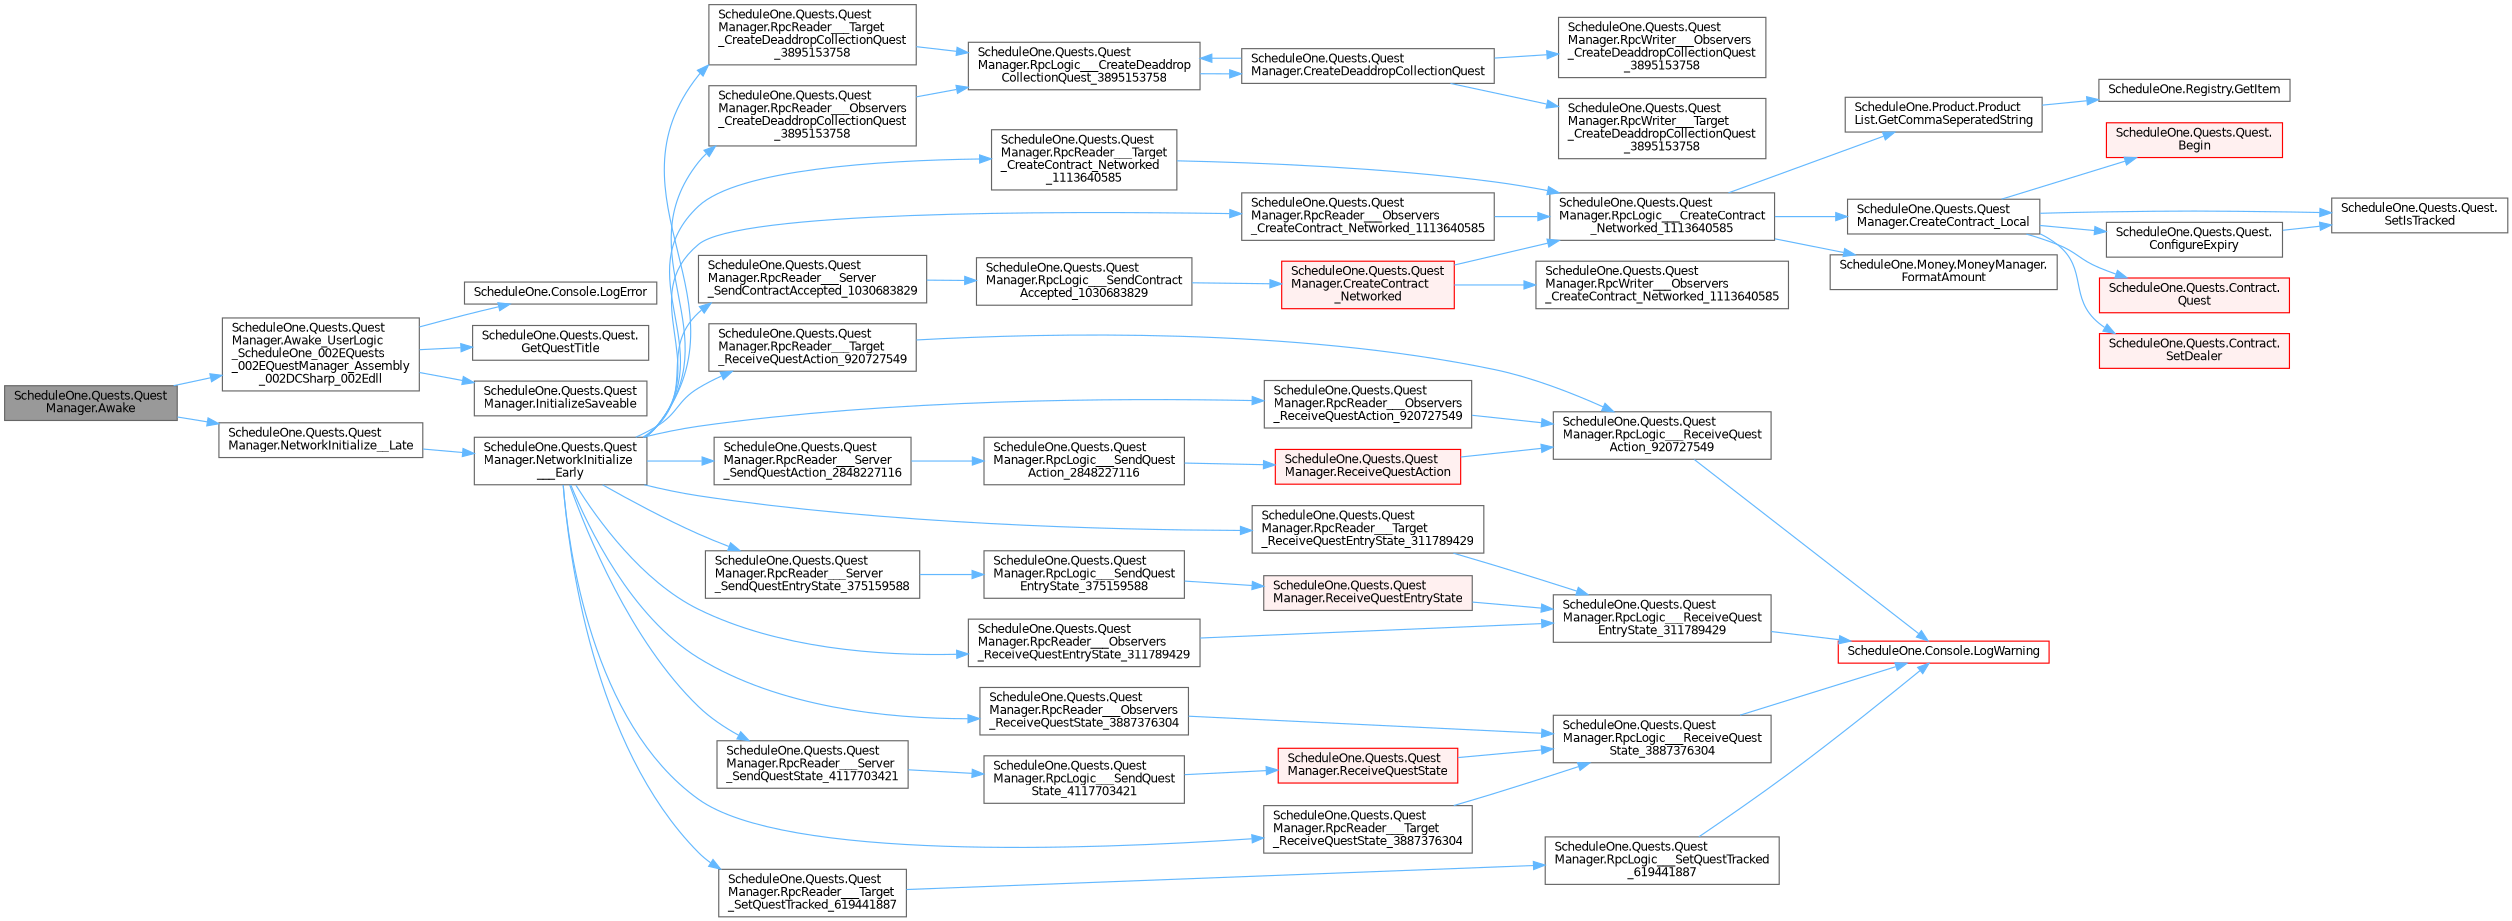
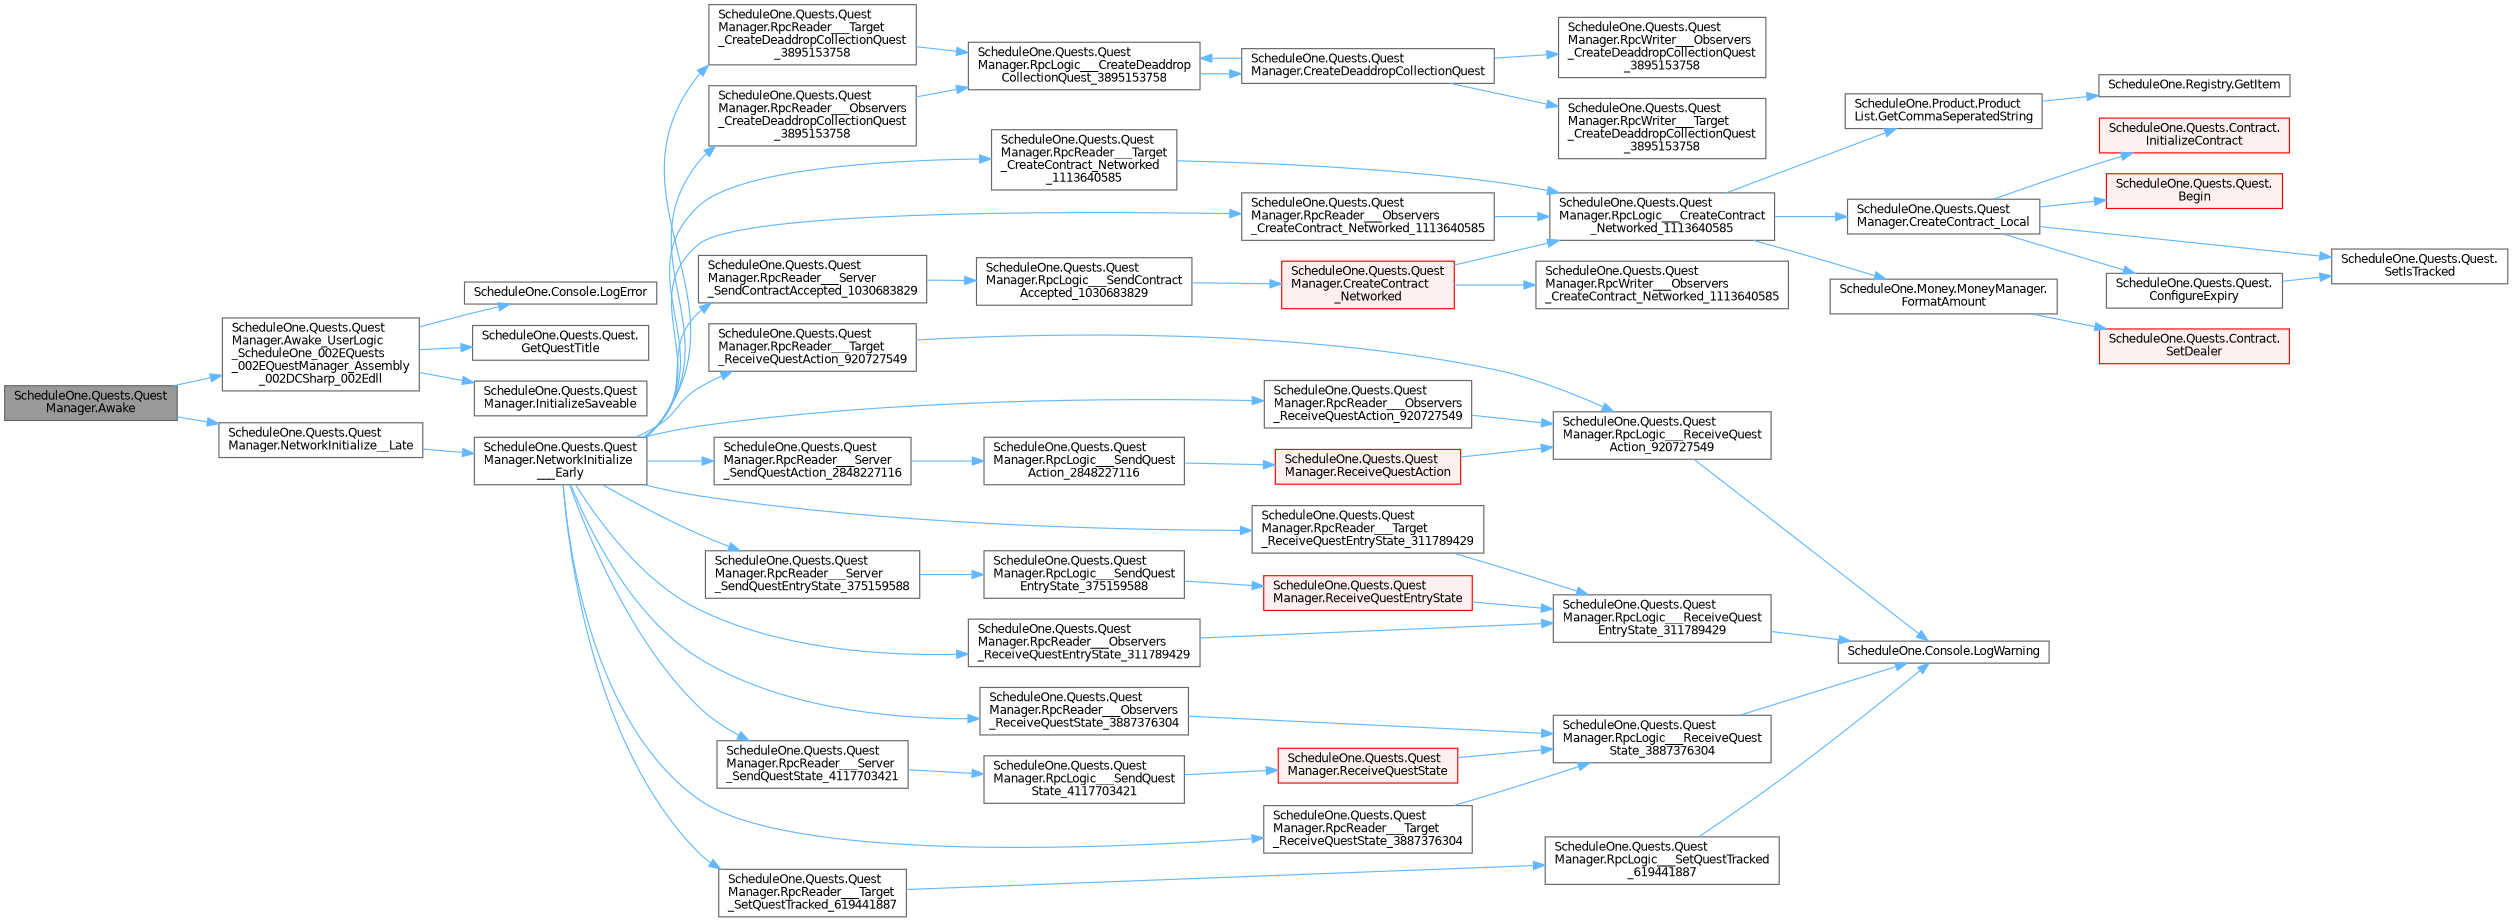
(2077, 277) -> (2063, 320)
(2194, 295) -> (2194, 136)
(1368, 593) -> (1368, 593)
(1944, 652) -> (1944, 652)
